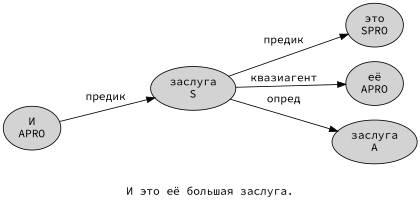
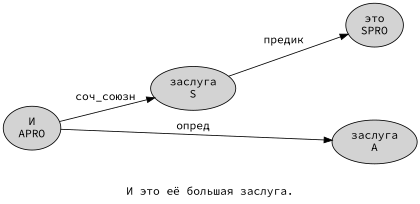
(375, 84) -> none
(106, 97) -> (106, 97)
(280, 114) -> (192, 135)
